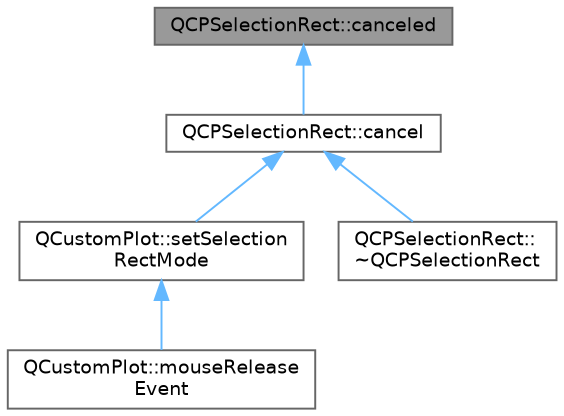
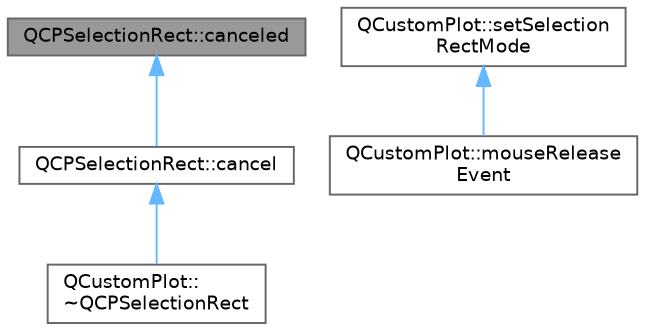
(231, 193) -> none
(448, 251) -> (157, 294)
